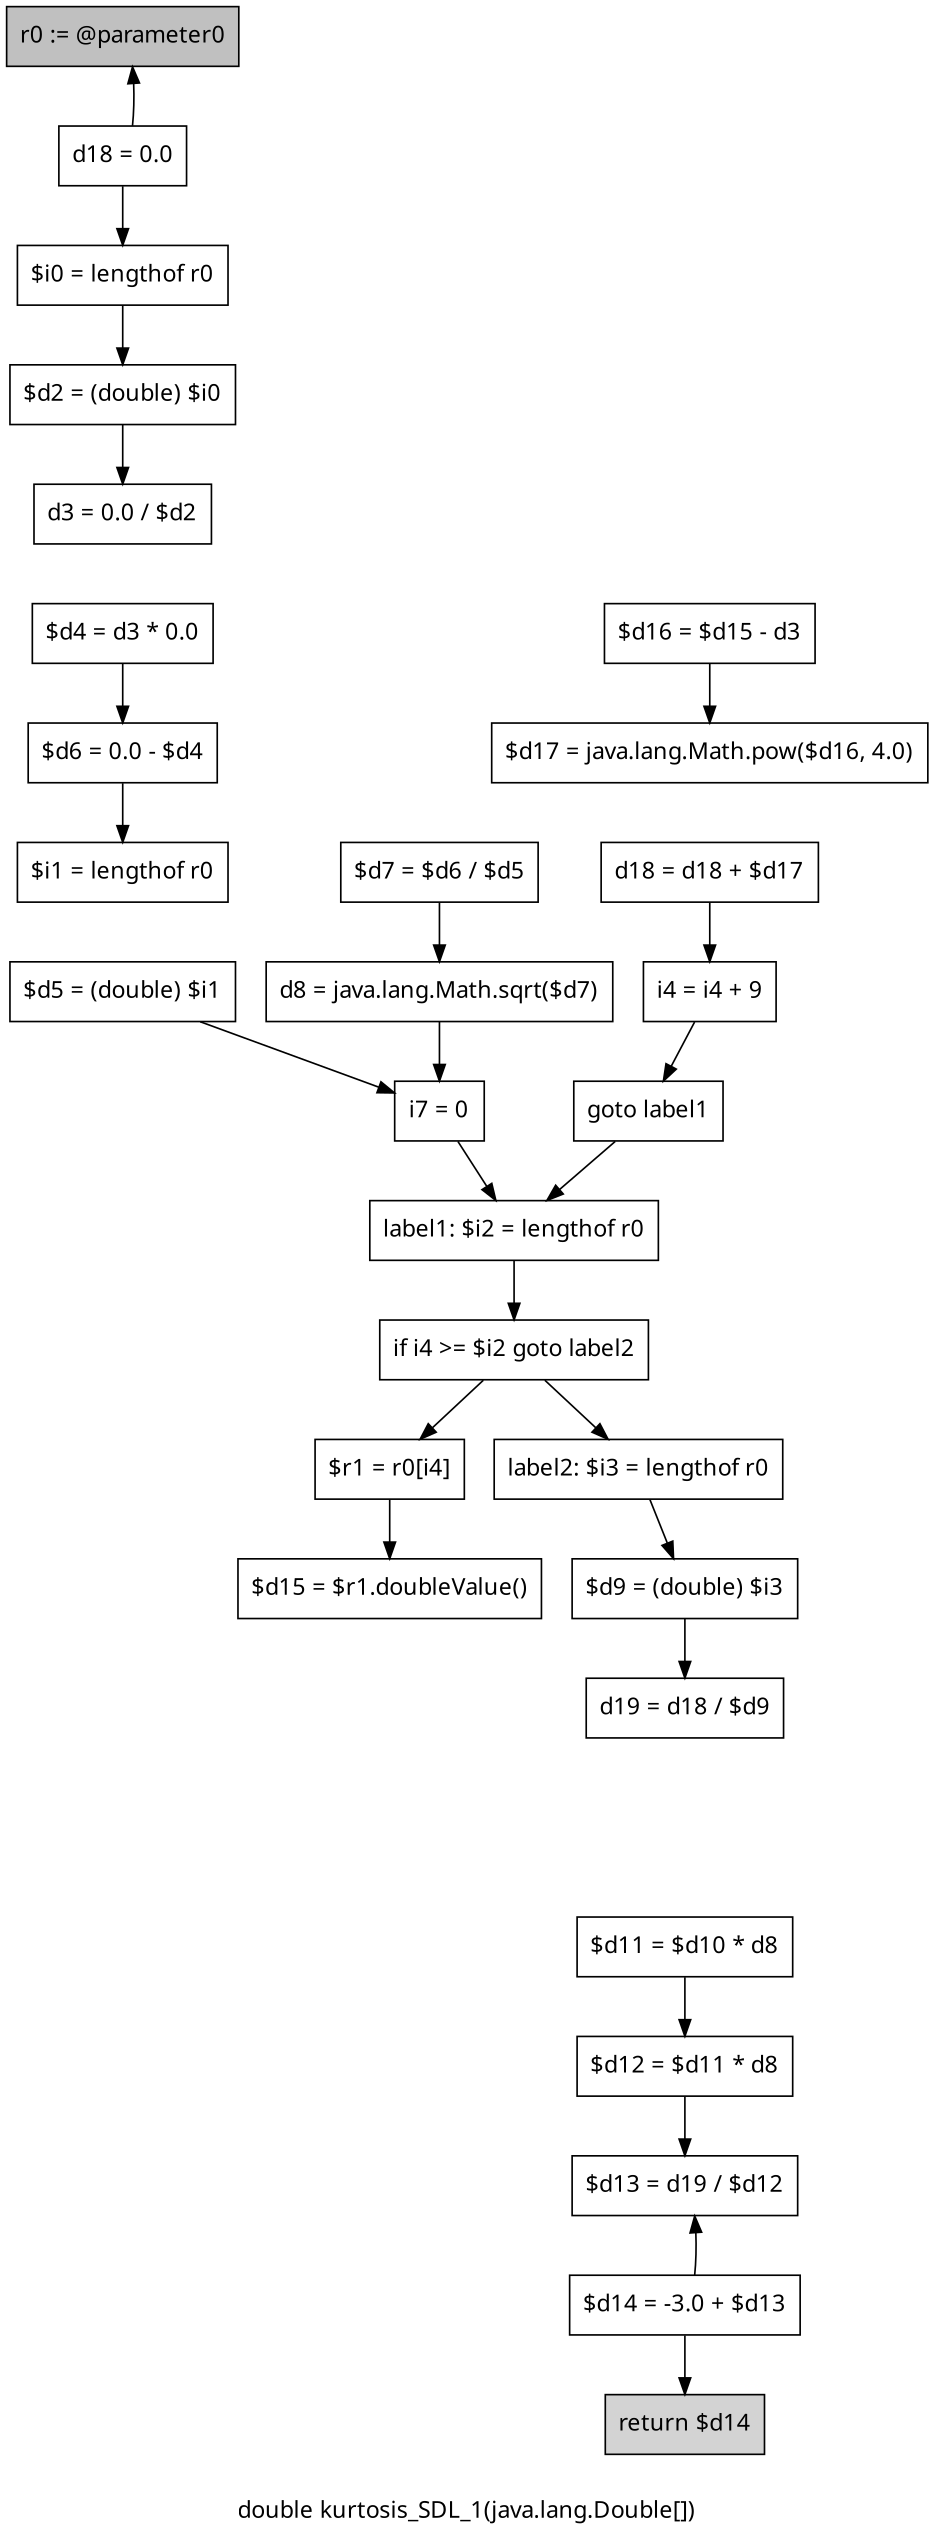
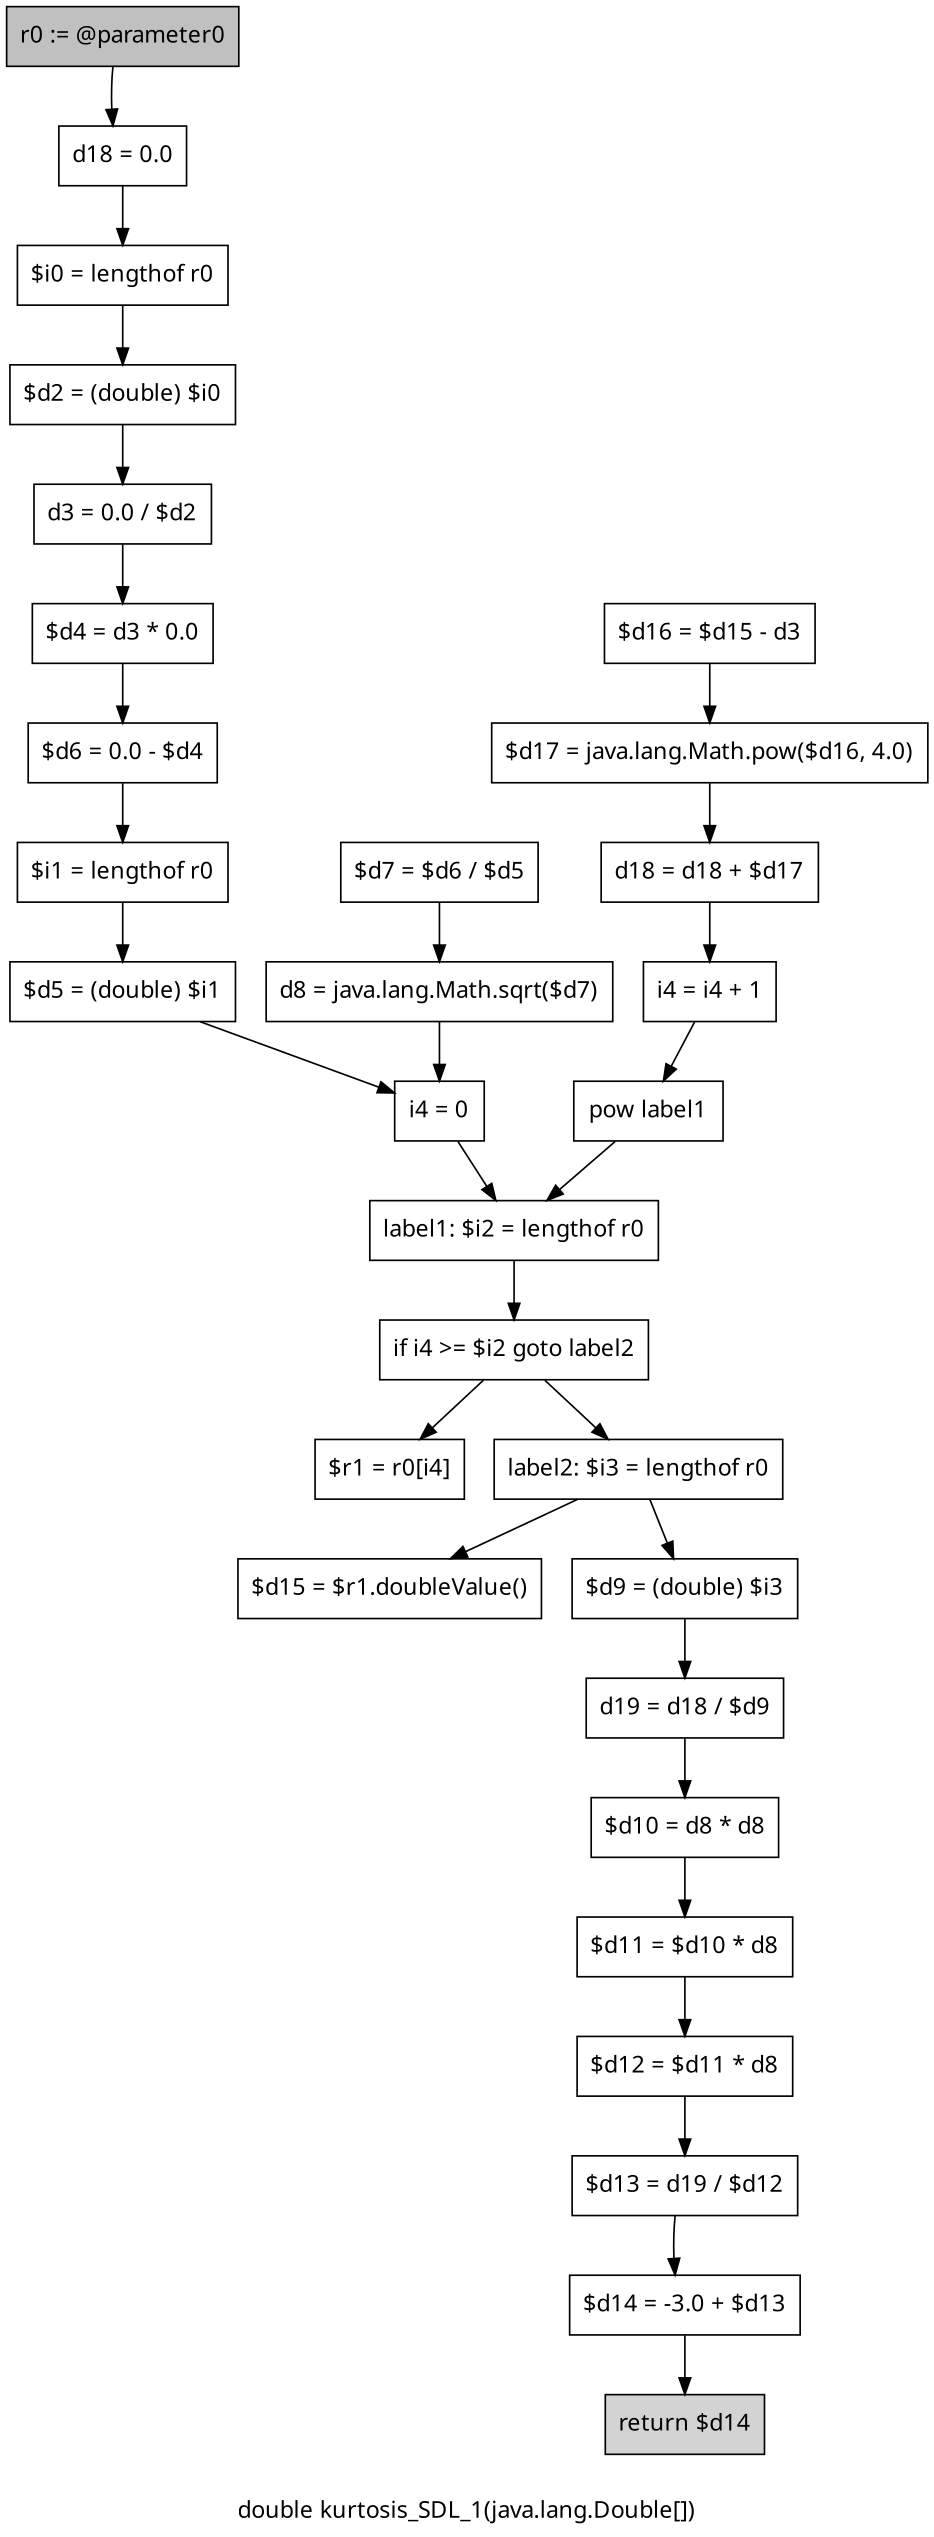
(134, 105) -> (112, 88)
none -> (123, 566)
none -> (710, 804)
none -> (123, 924)
(710, 992) -> (710, 992)
(439, 1111) -> (439, 1111)
(648, 1111) -> (648, 1111)
(390, 1521) -> (522, 1525)
none -> (685, 1827)
(696, 2254) -> (674, 2237)
